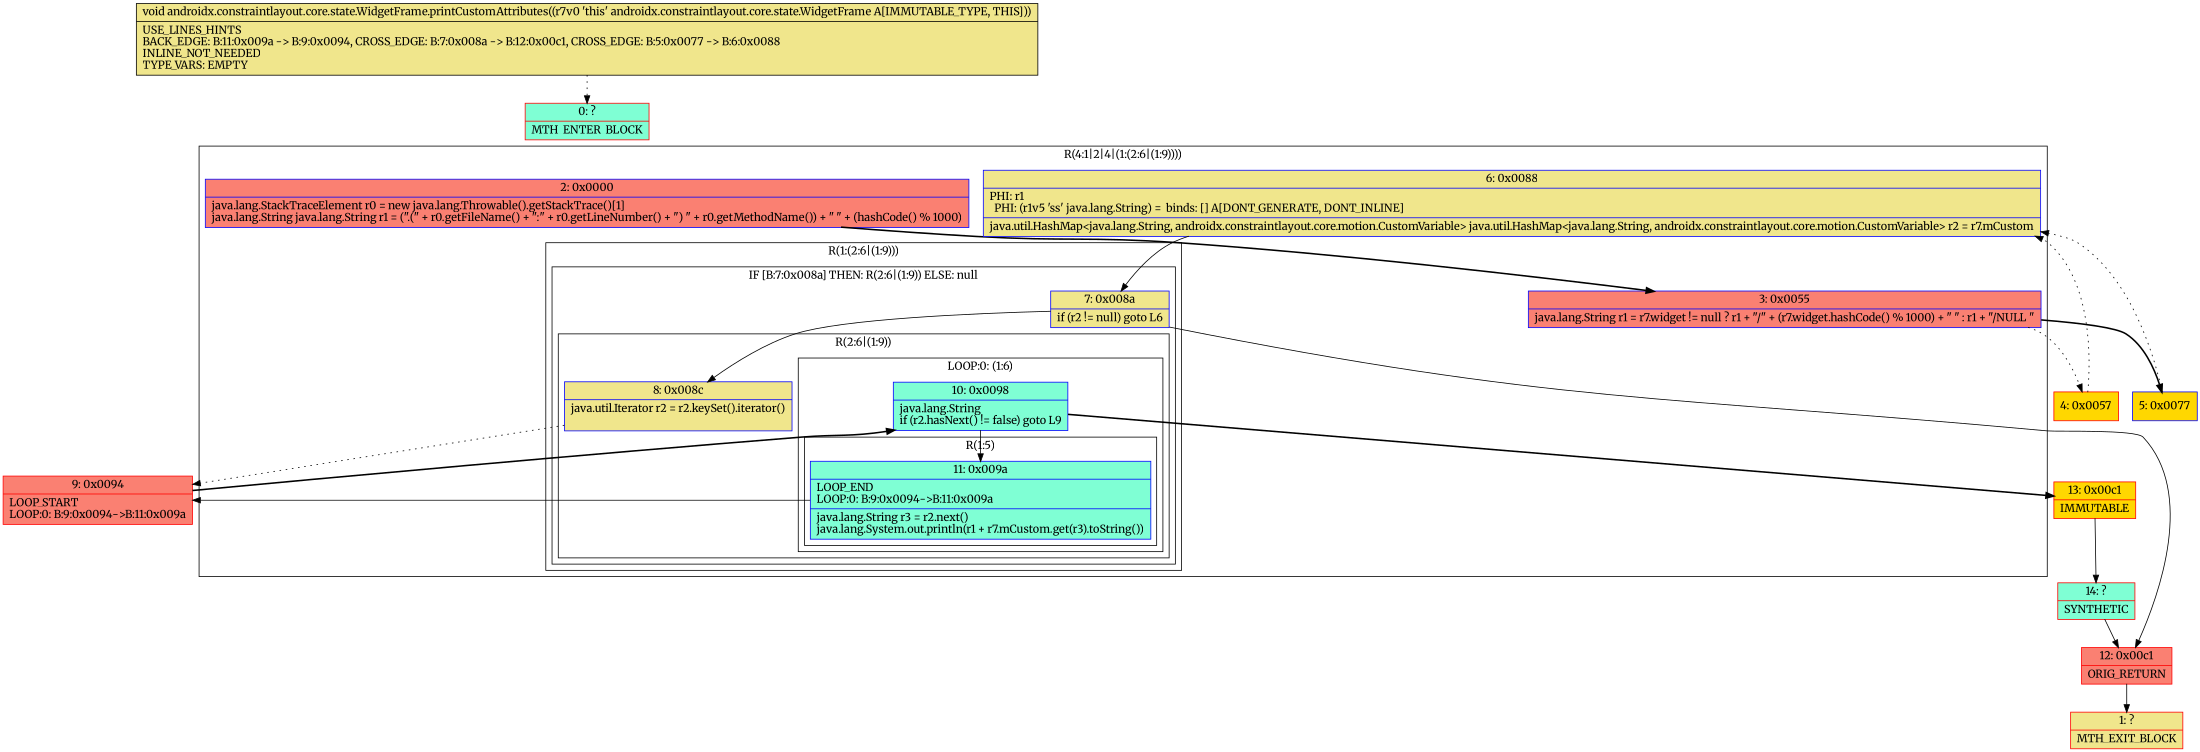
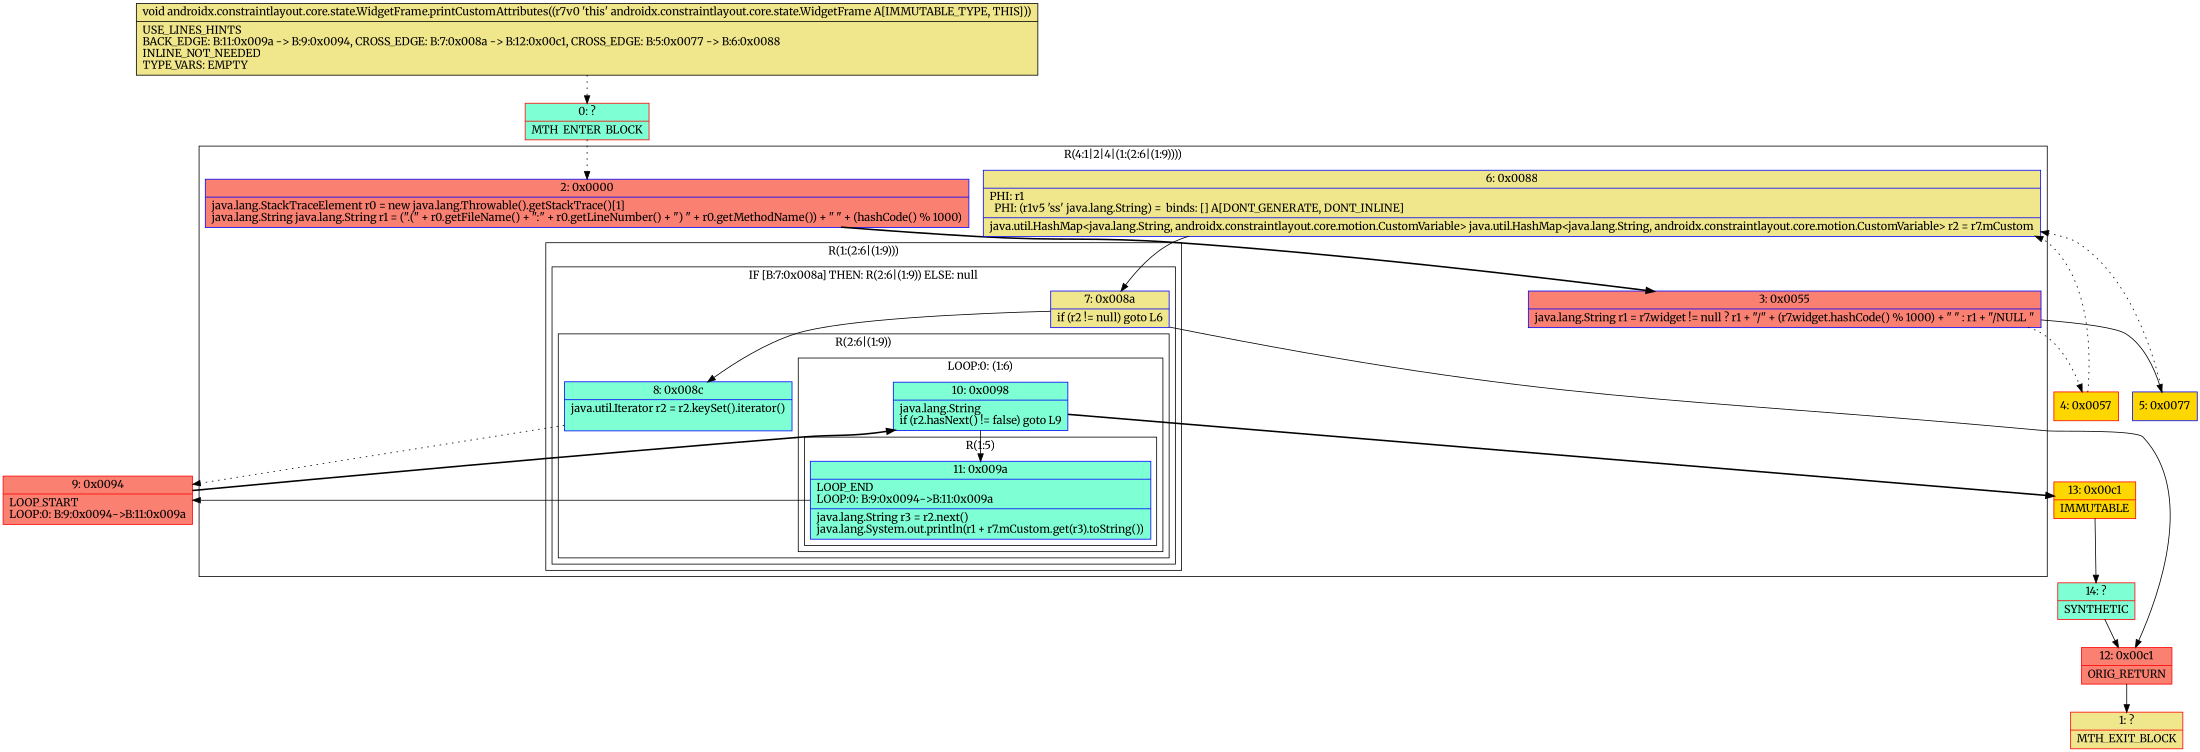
none -> (587, 155)
(2115, 330) -> (2115, 330)
(678, 406) -> (678, 406)
